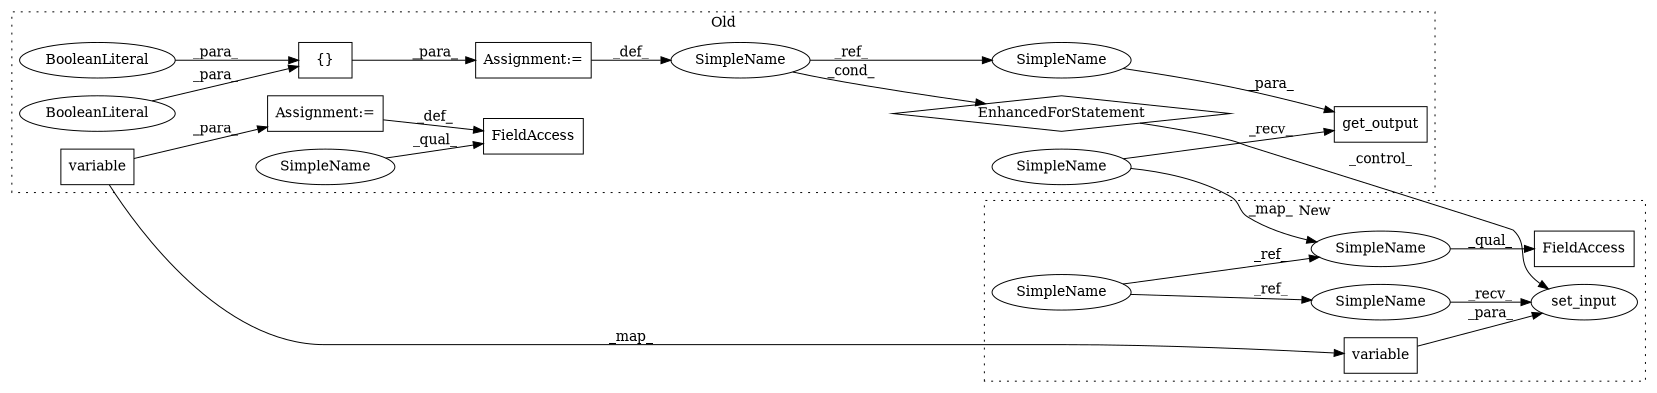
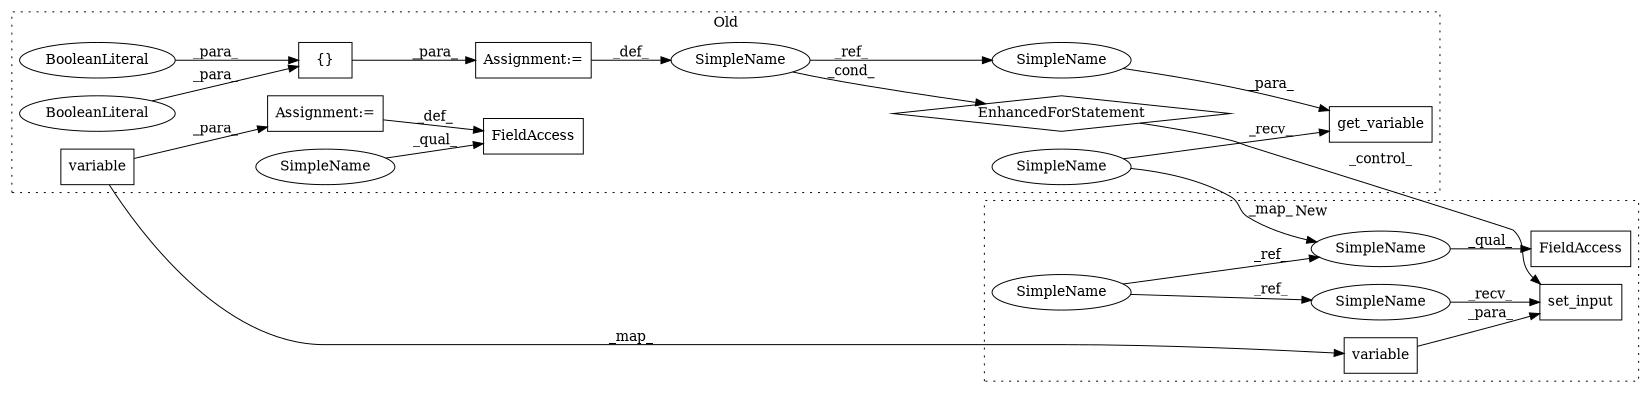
(1381, 124) -> (1381, 124)
(1584, 302) -> (1581, 302)
